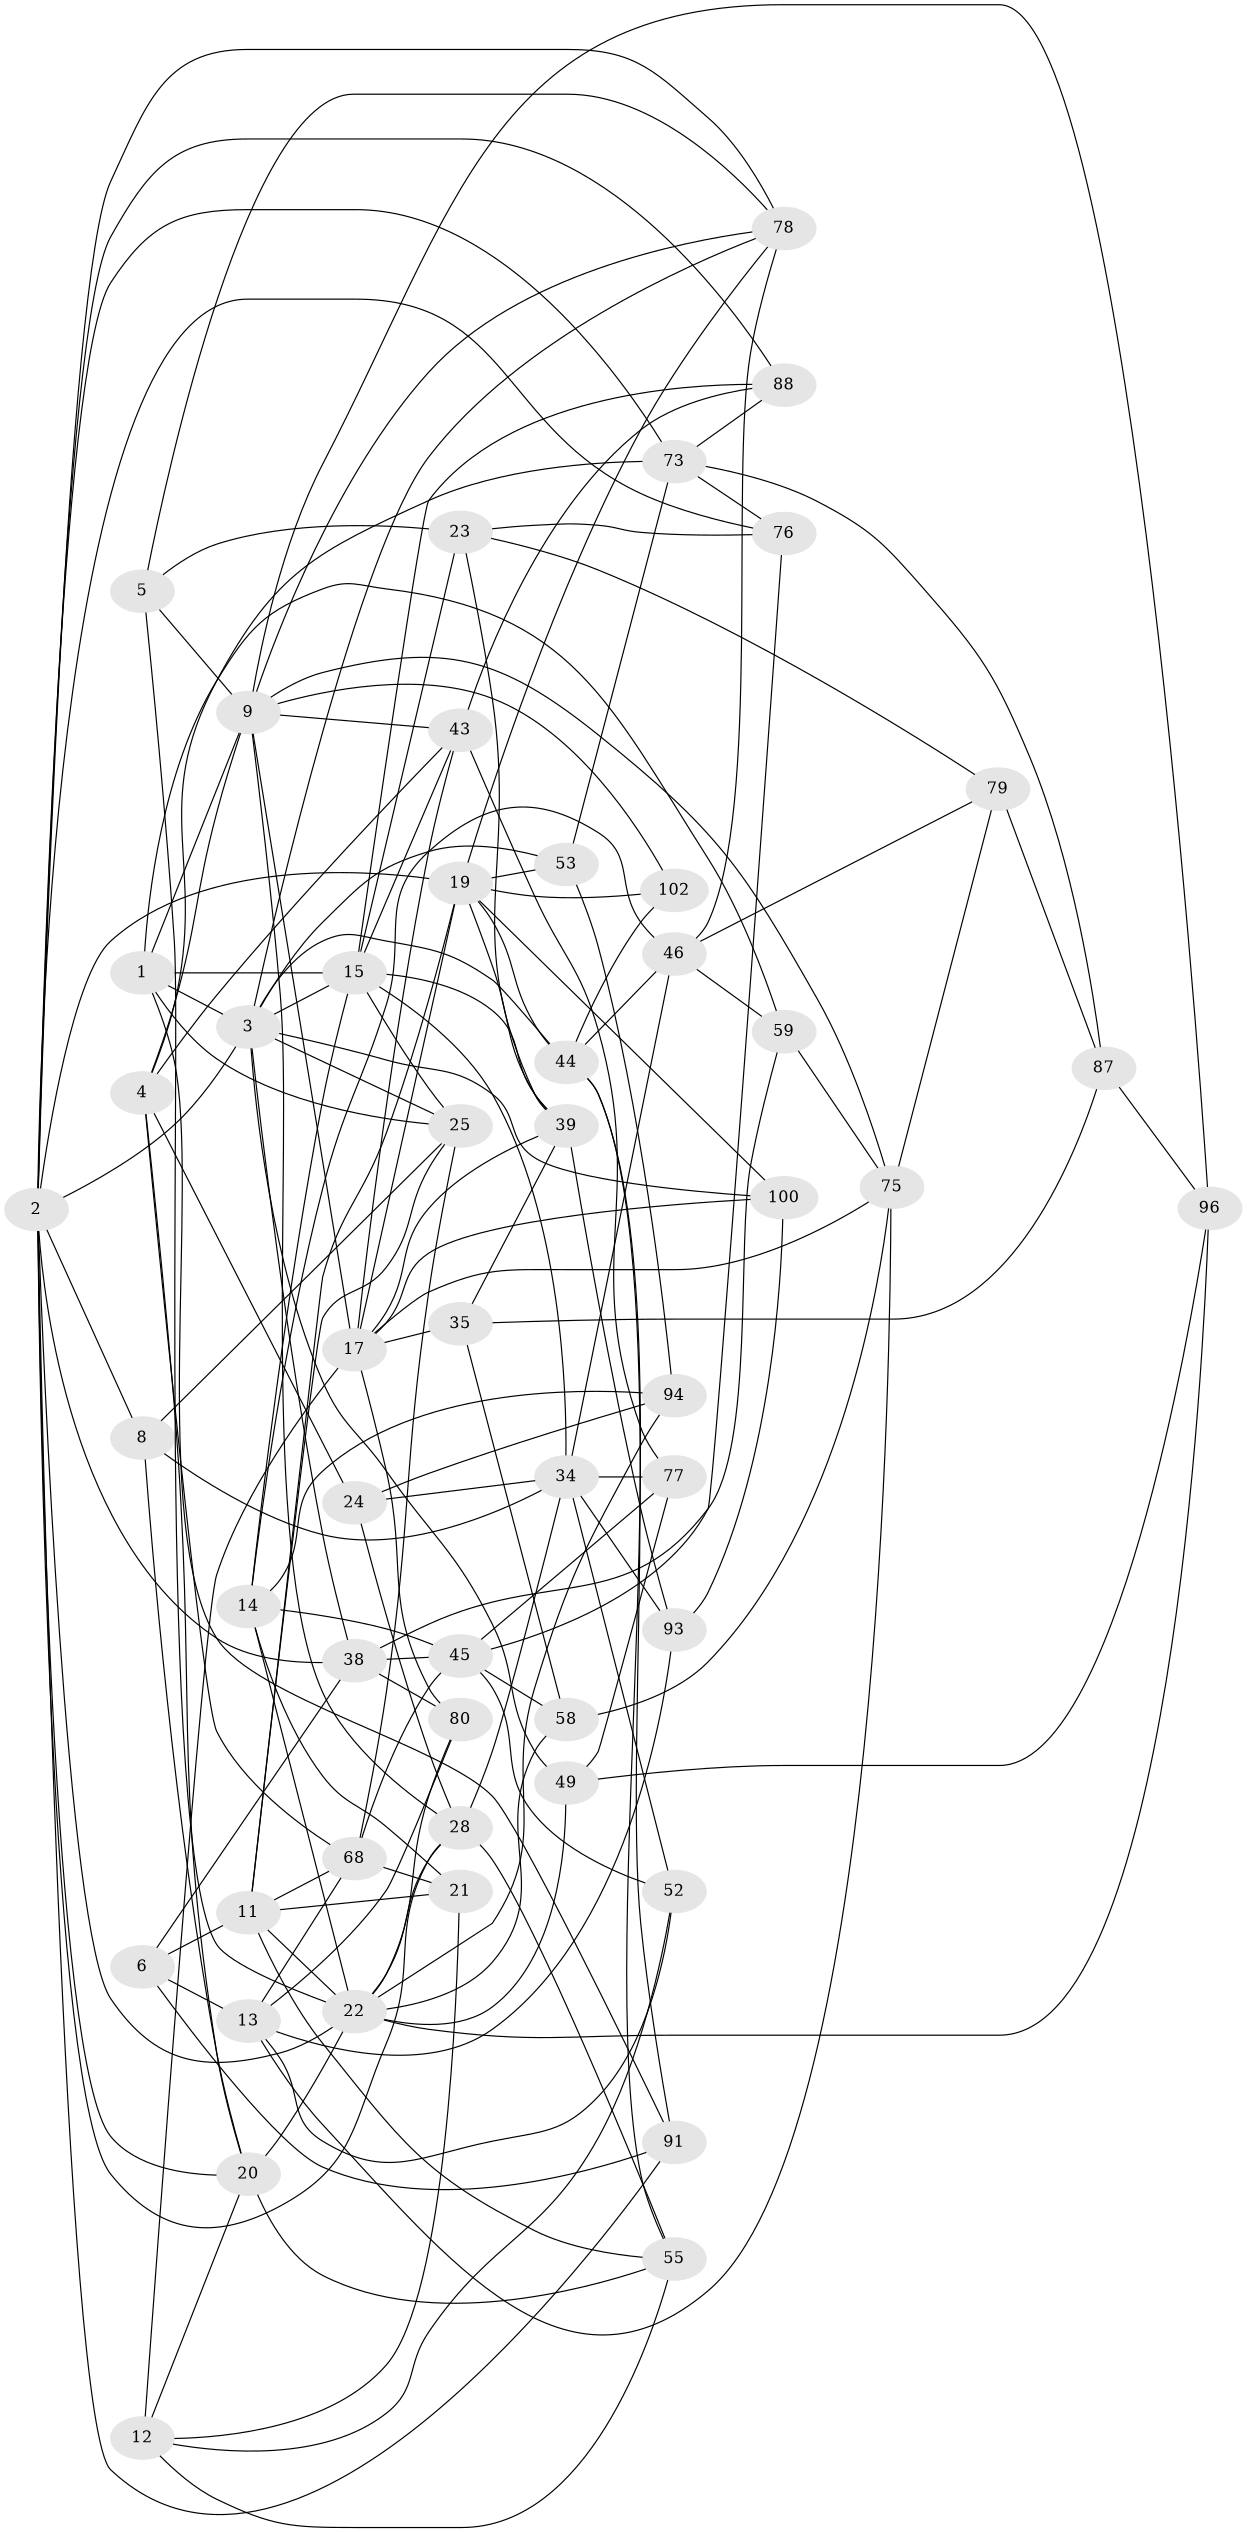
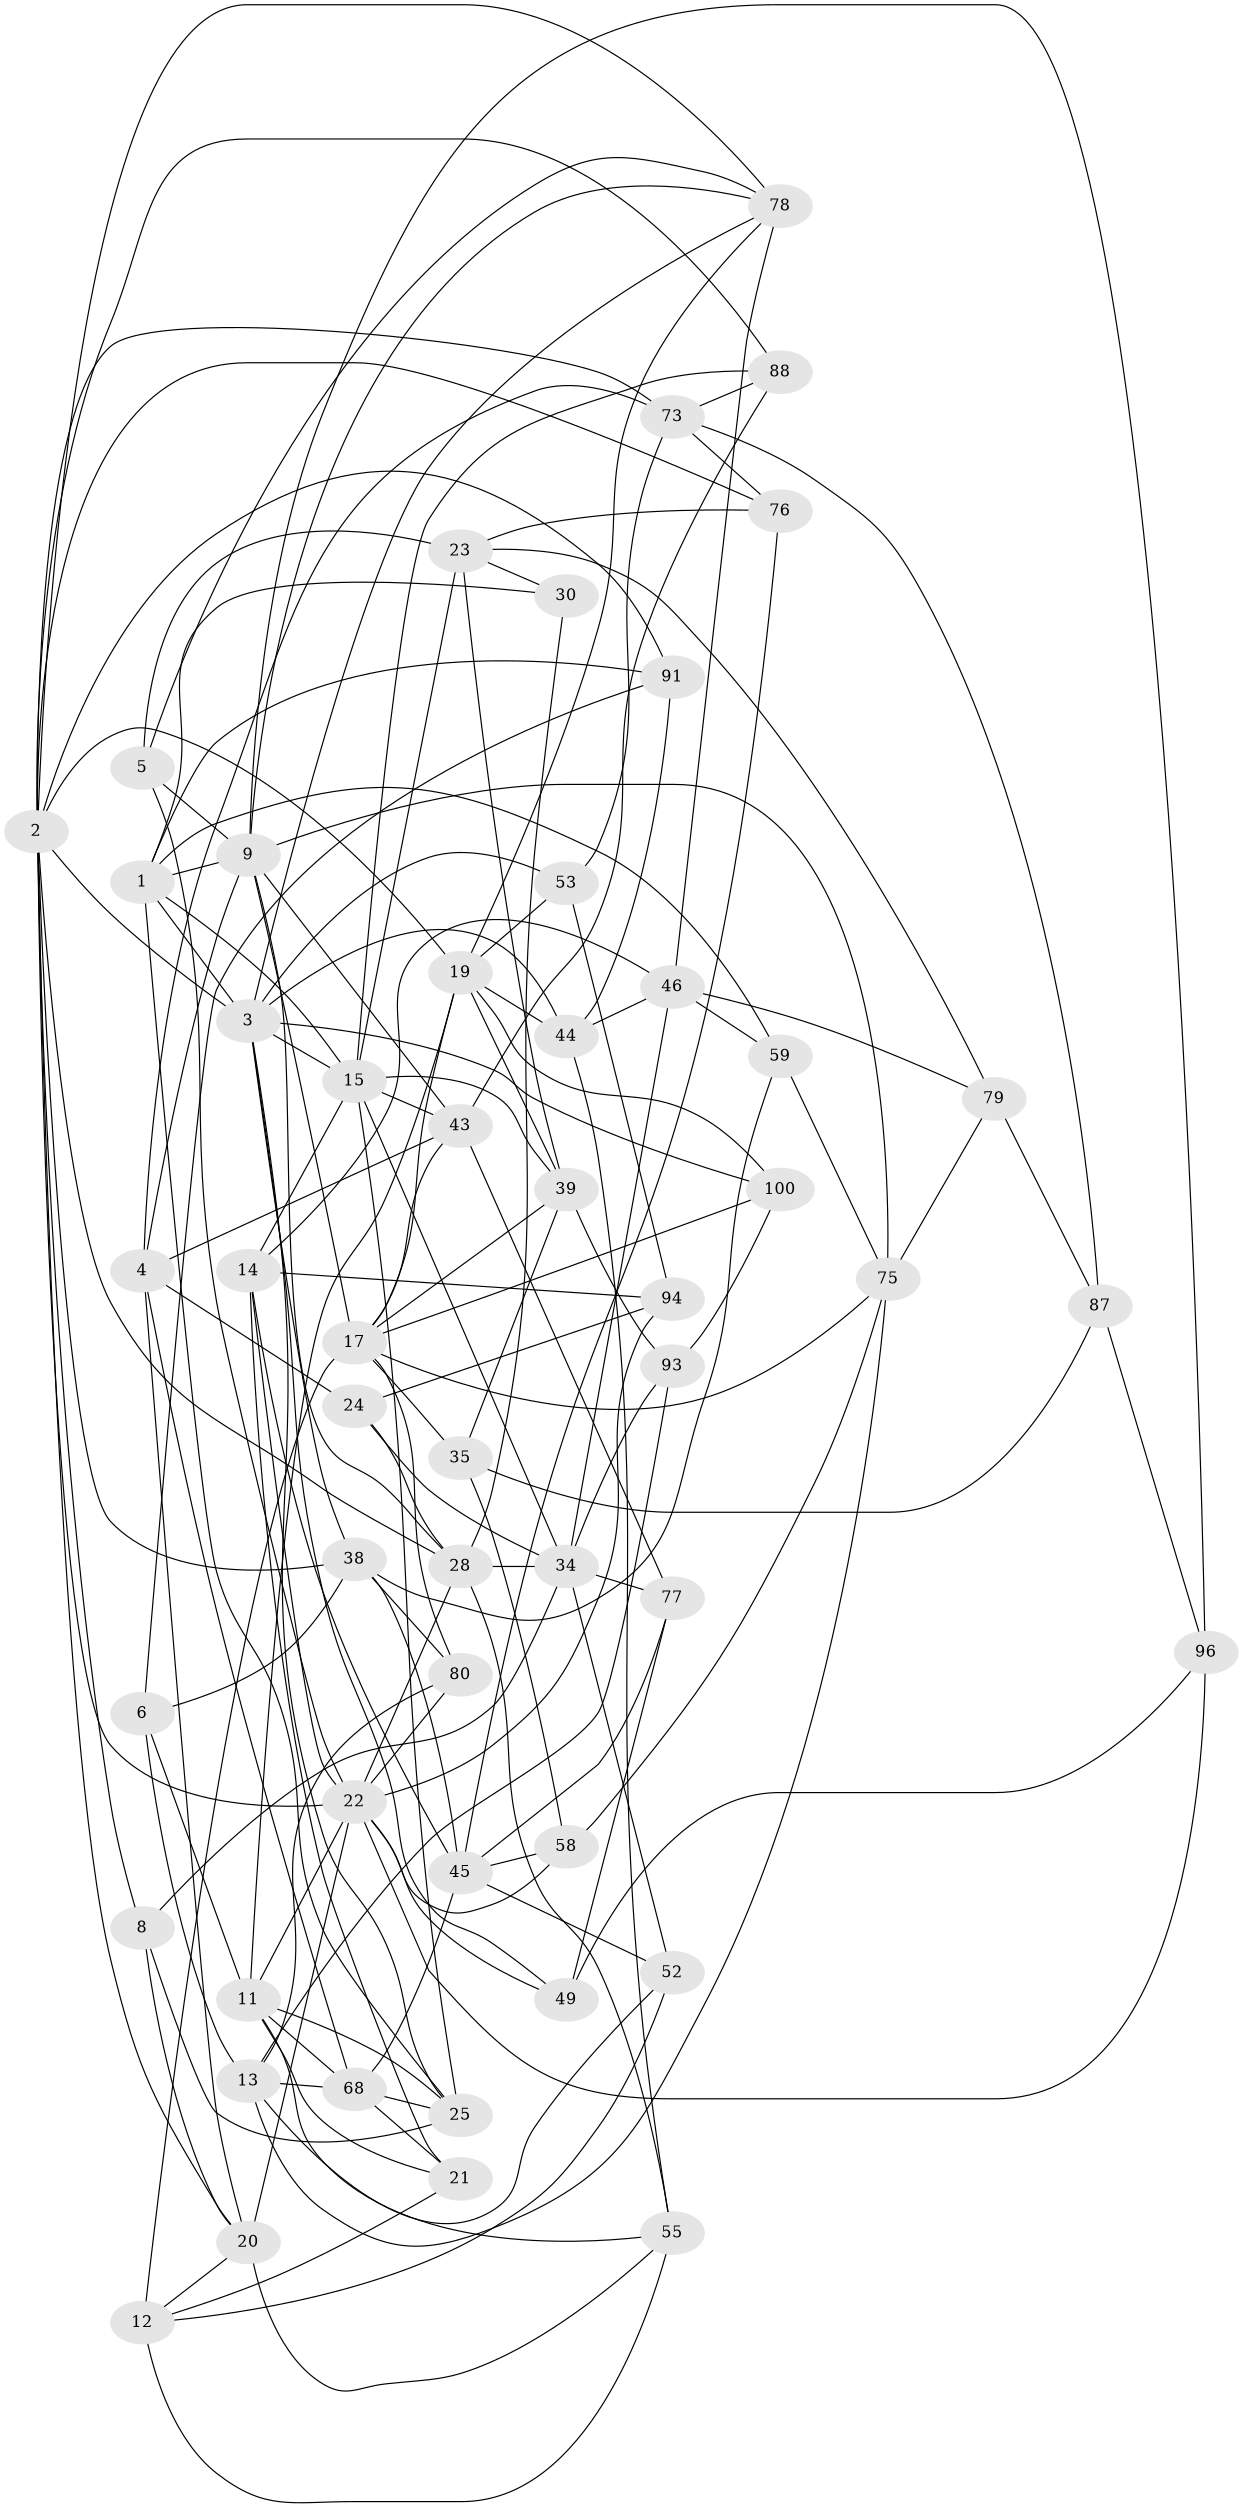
none -> (567, 596)
(674, 890) -> none
